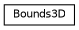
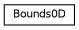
(39, 15) -> (39, 15)
